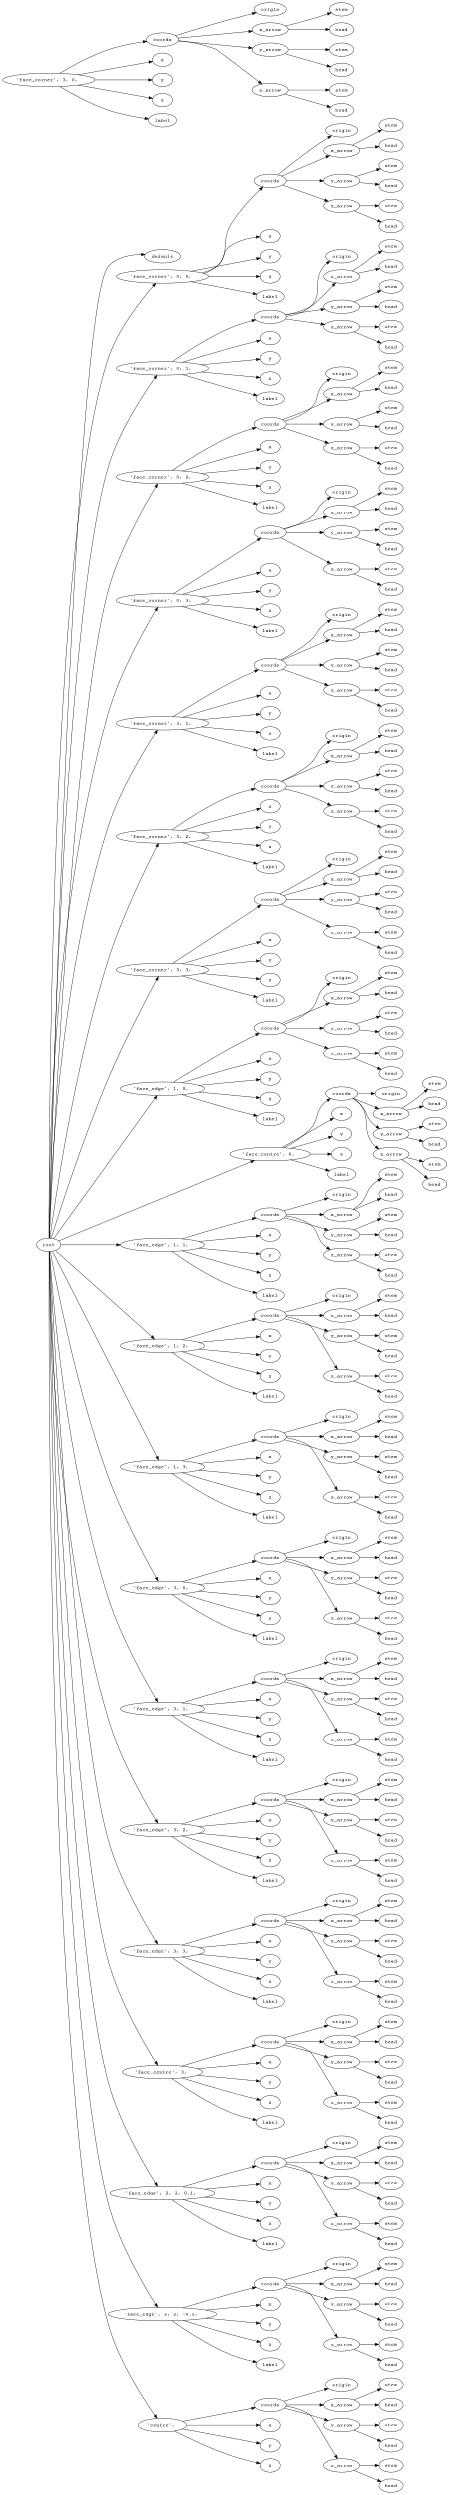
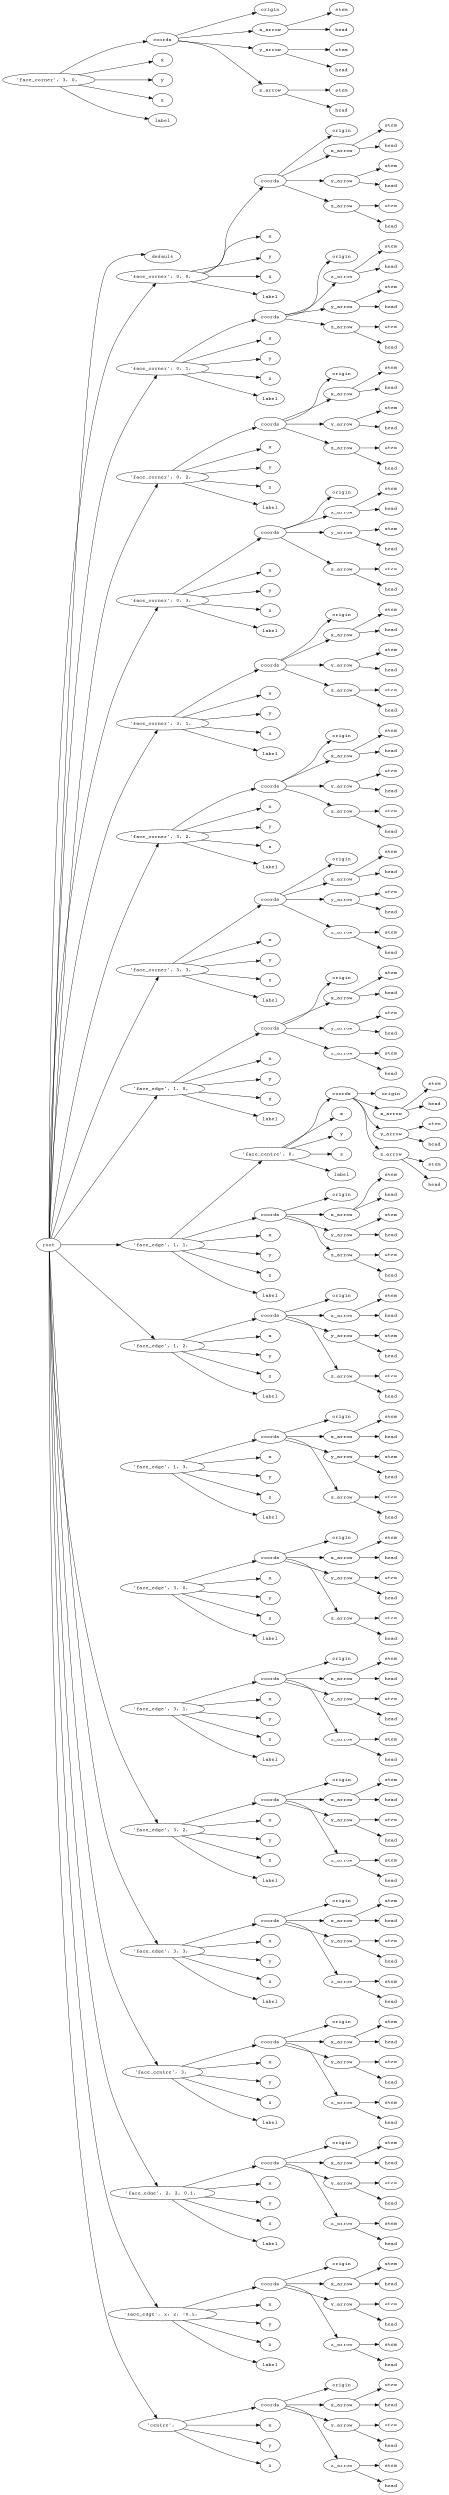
(155, 1201) -> (215, 1201)
(105, 1354) -> none
(90, 1419) -> none
(79, 1482) -> none
